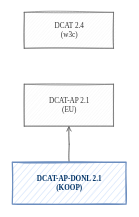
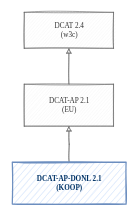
none -> (69, 69)
(69, 131) -> (69, 132)
